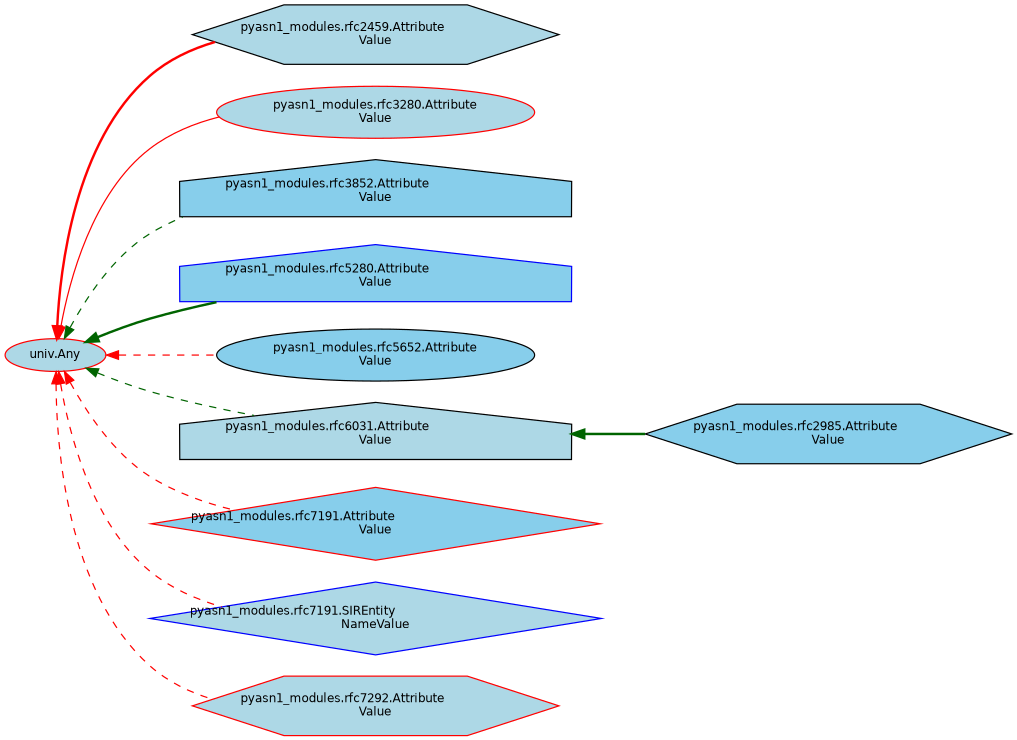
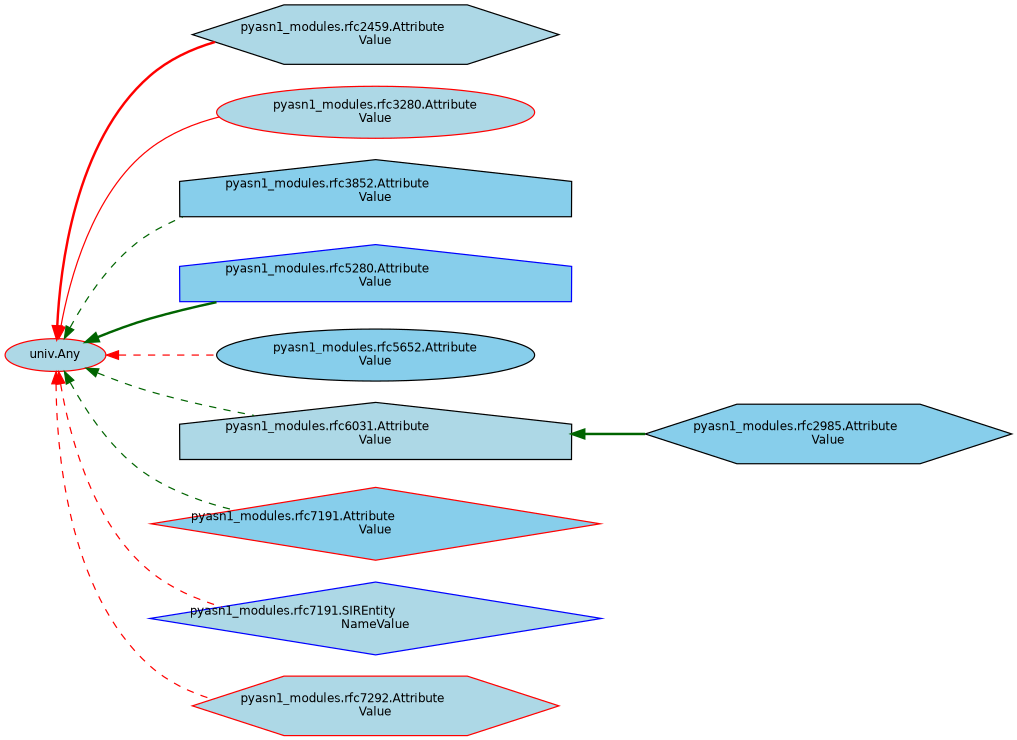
(136, 467) -> (136, 467)
